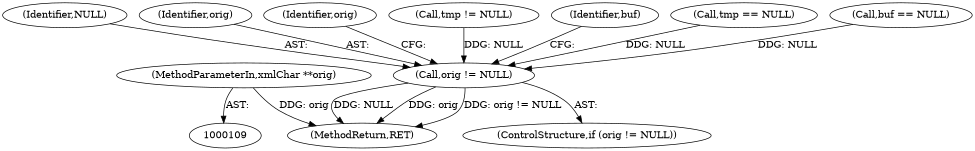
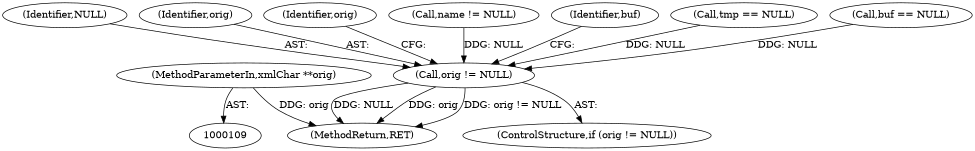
(464, 15) -> (464, 15)
